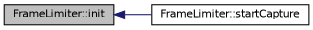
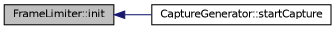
(230, 15) -> (241, 15)
